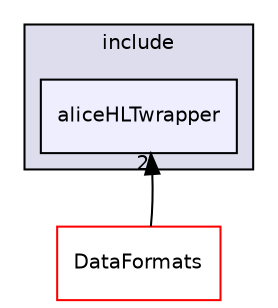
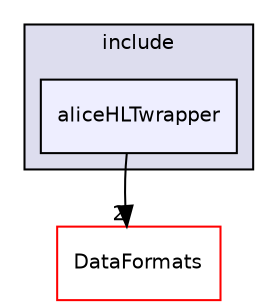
(152, 200) -> (125, 182)
